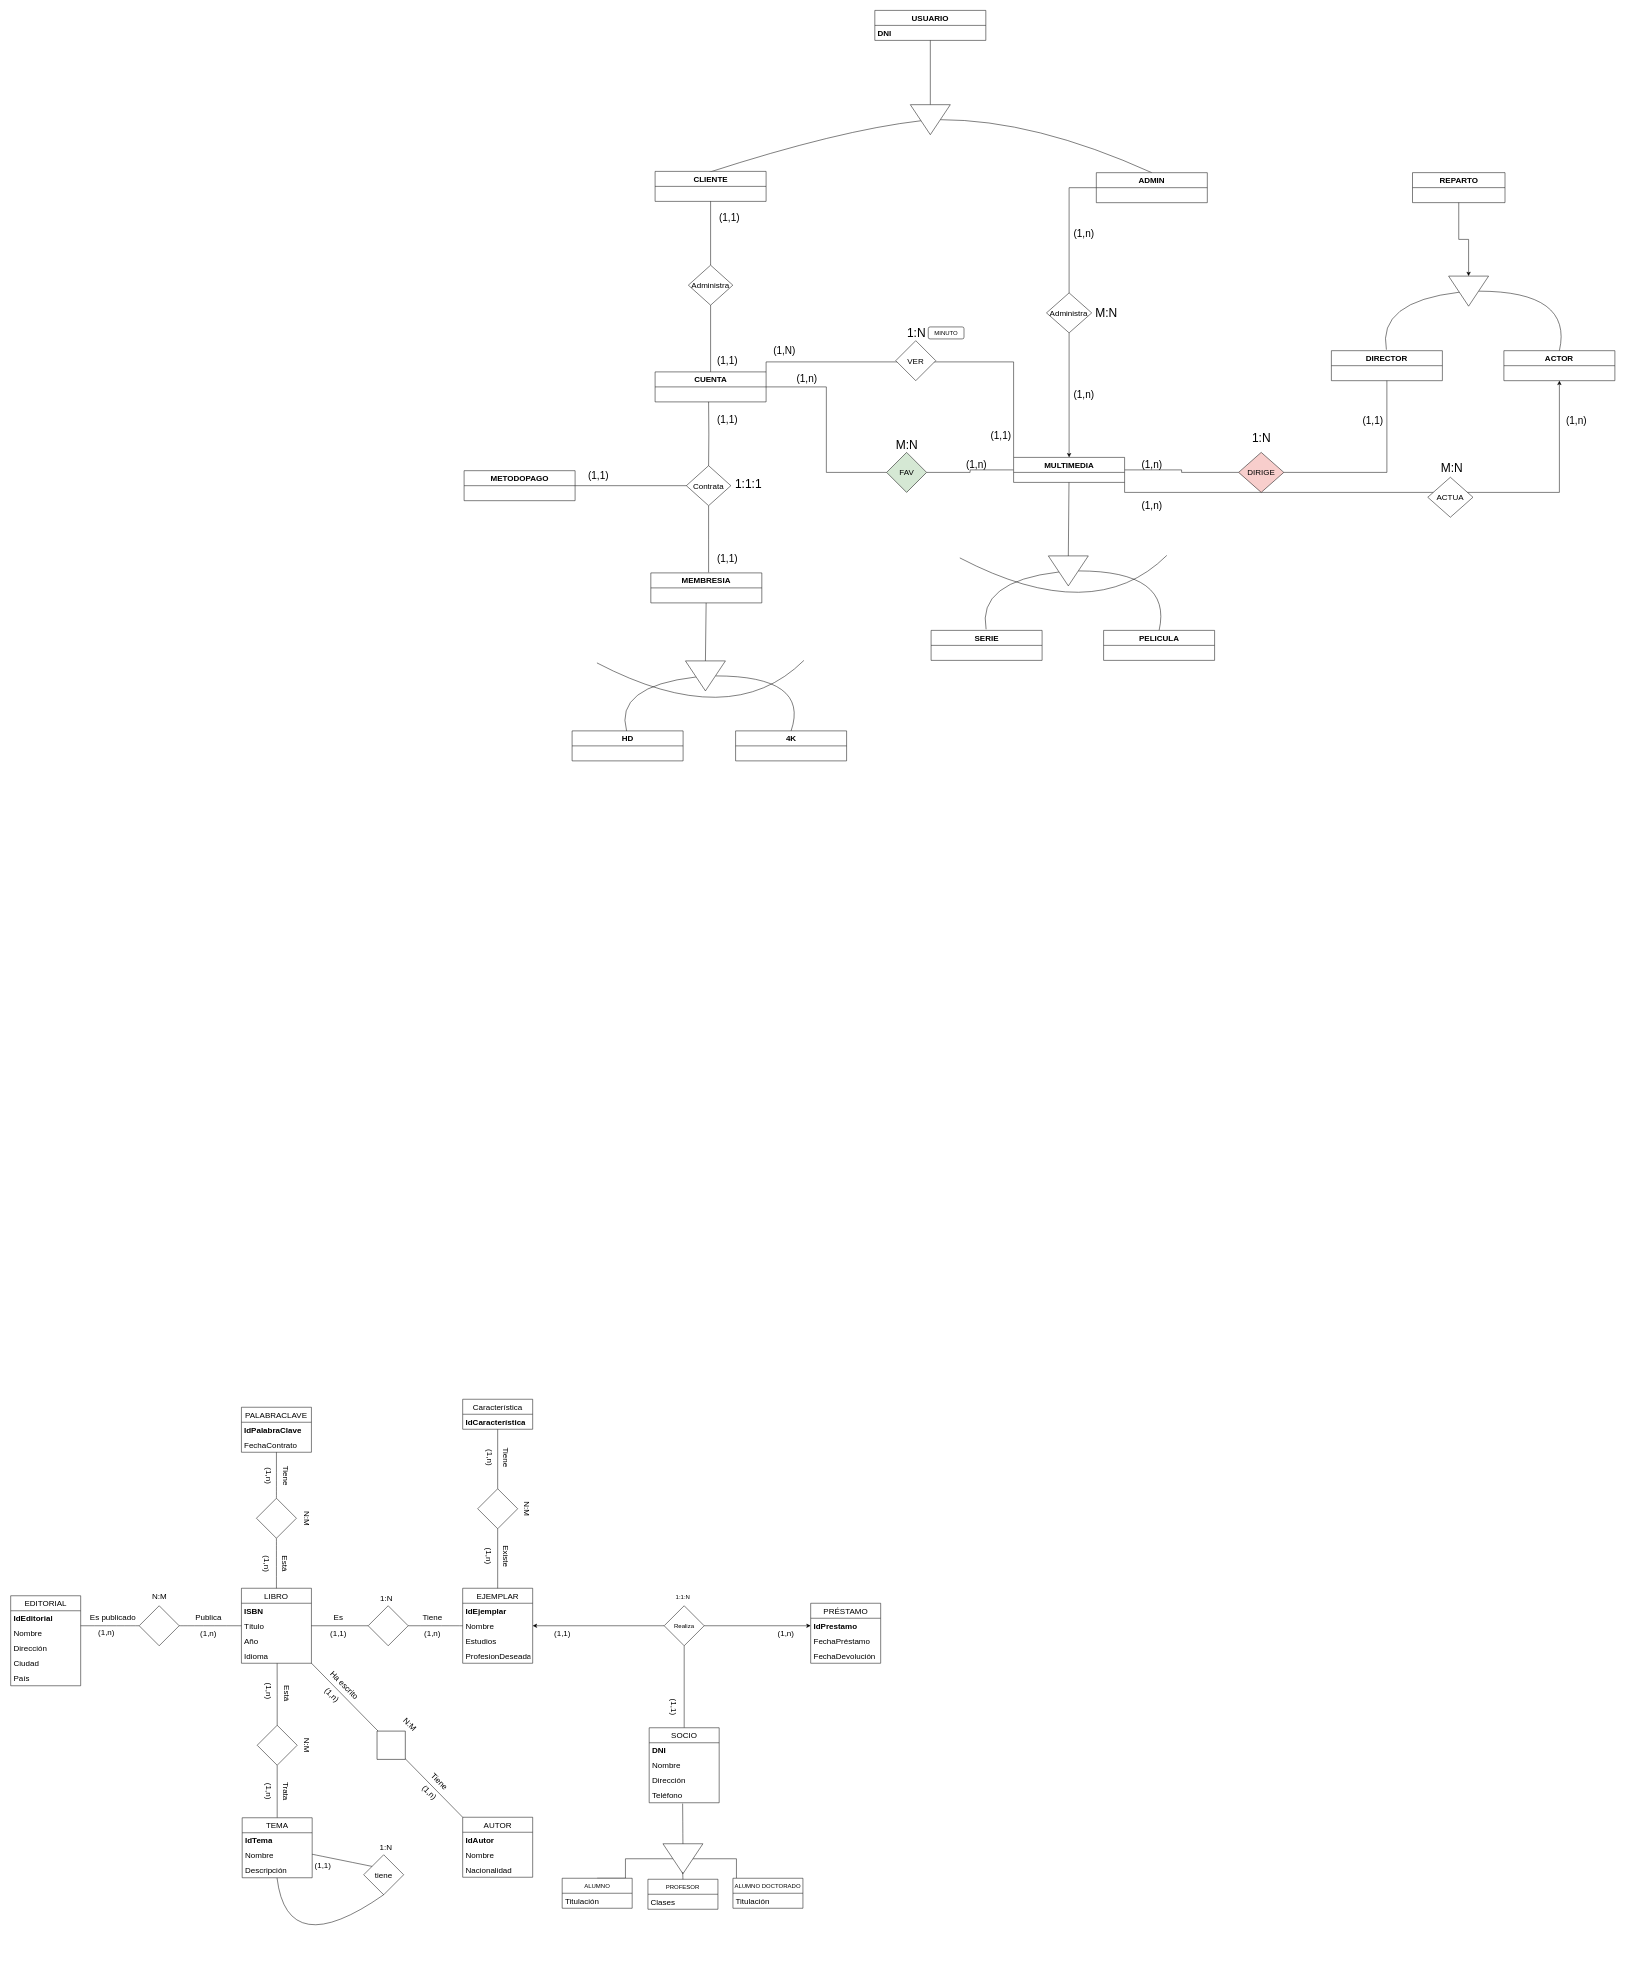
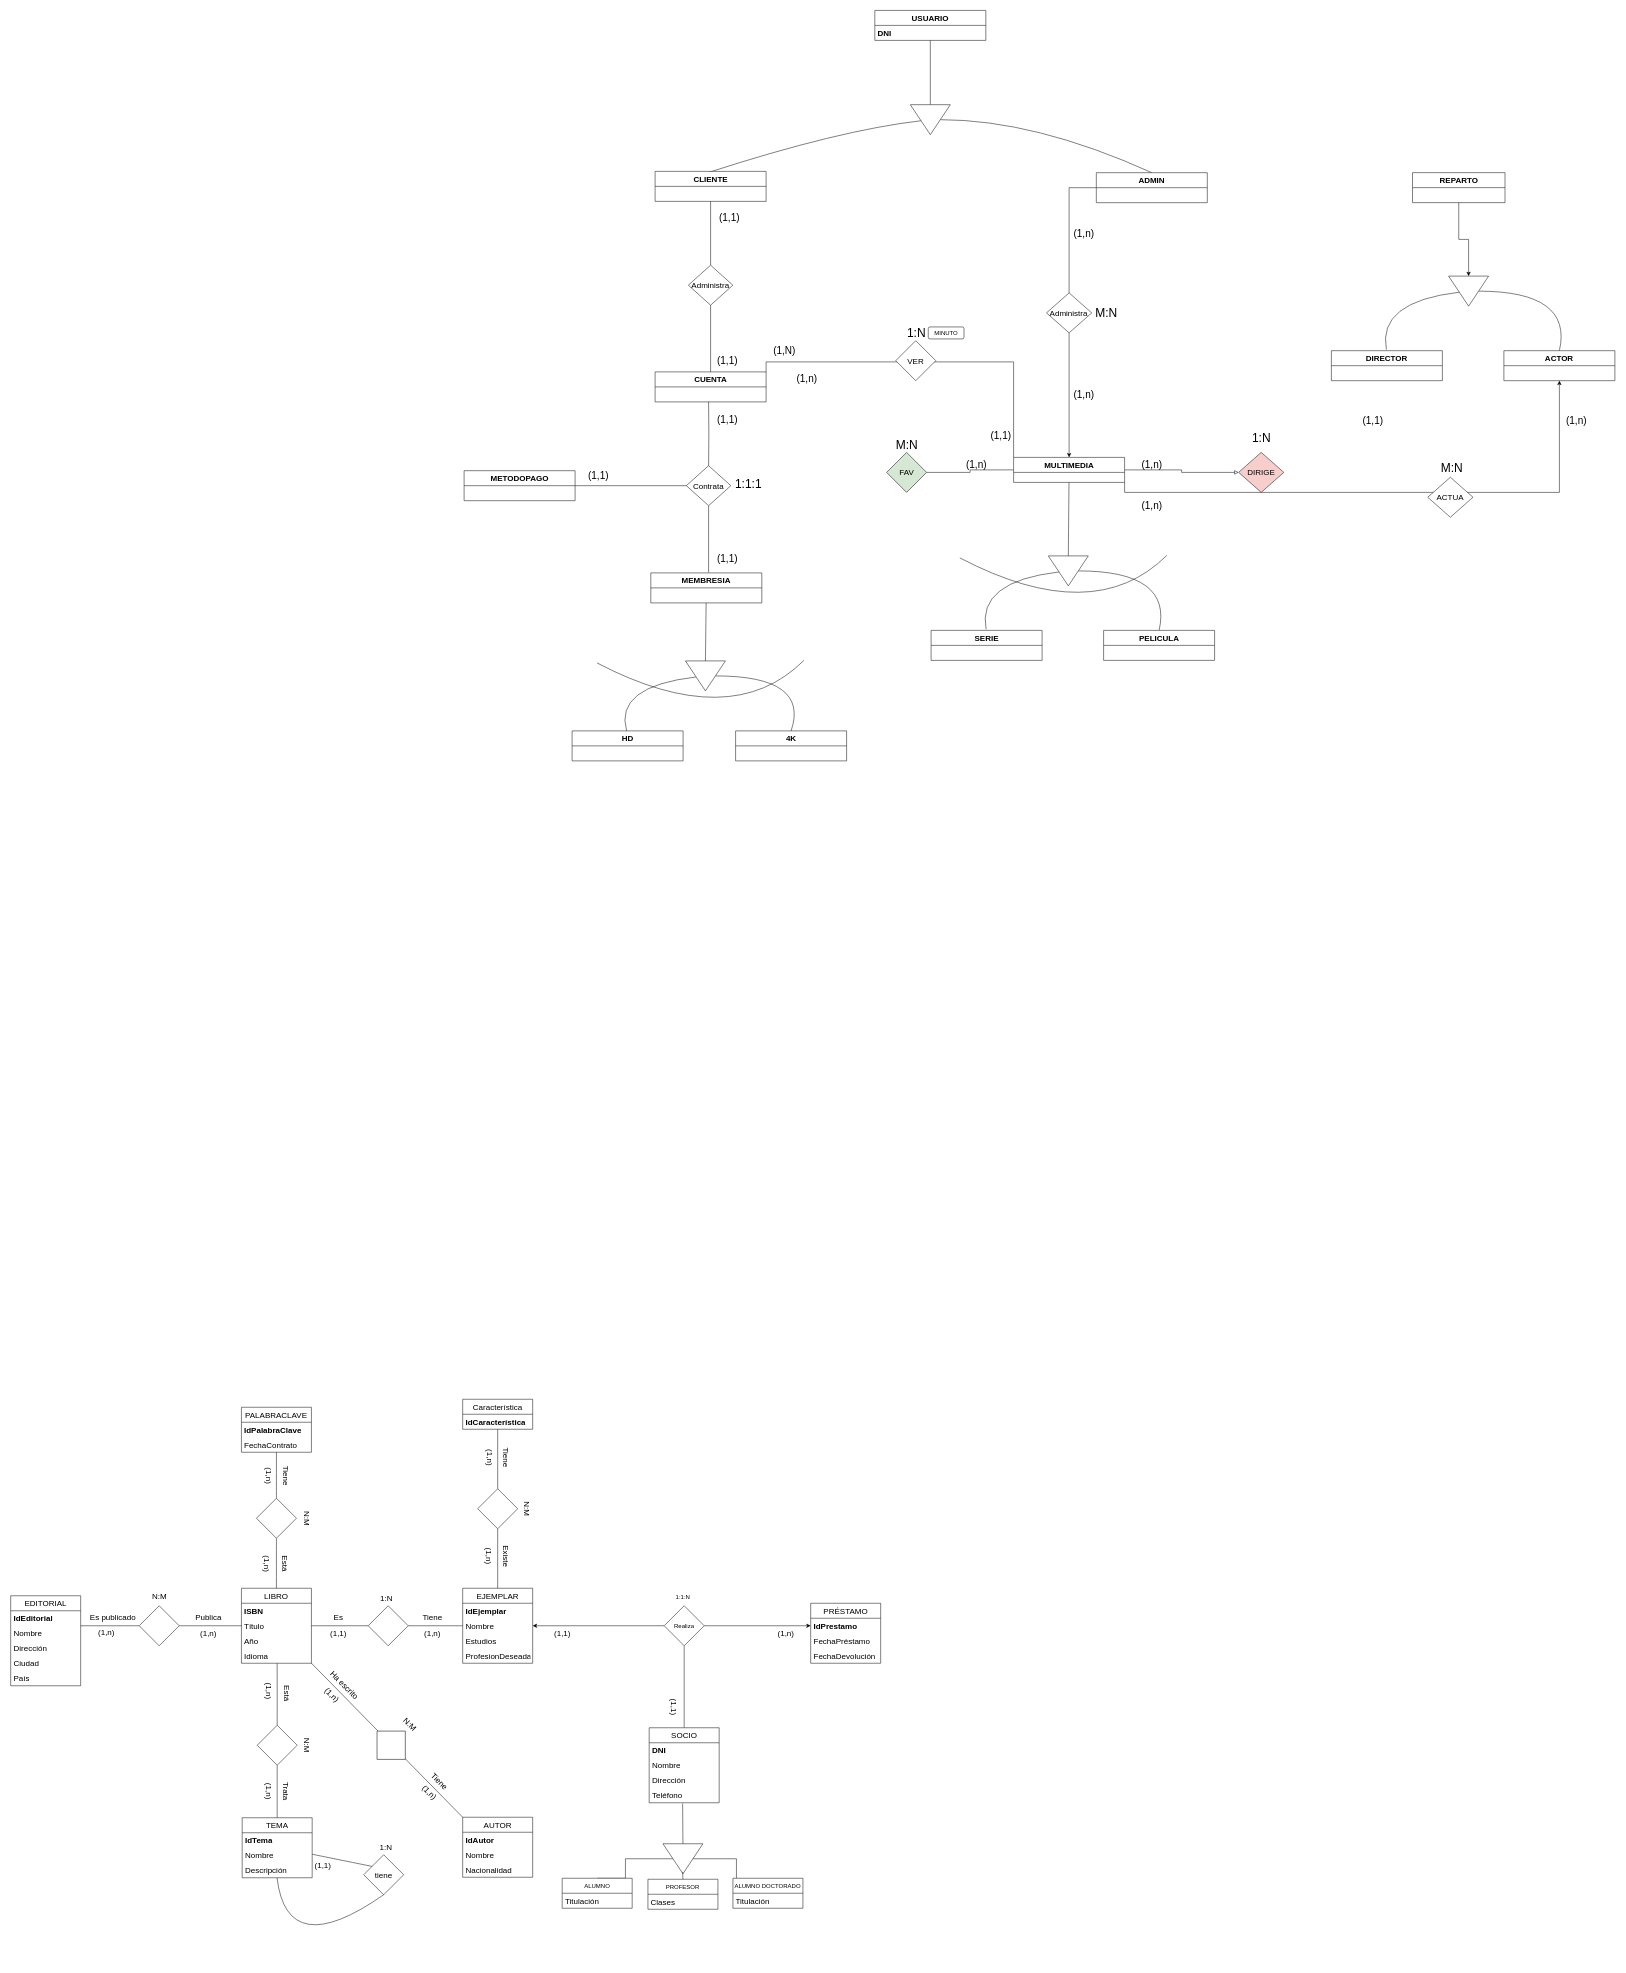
(826, 430) -> none
(1235, 472) -> (1234, 472)
(1380, 472) -> none
